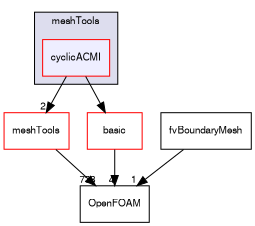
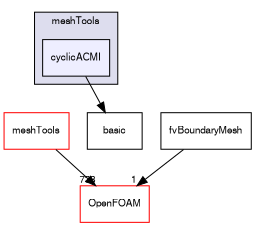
(76, 58) -> (76, 58)
(58, 91) -> none
(115, 131) -> (115, 131)
(115, 163) -> none
(115, 204) -> (115, 204)
